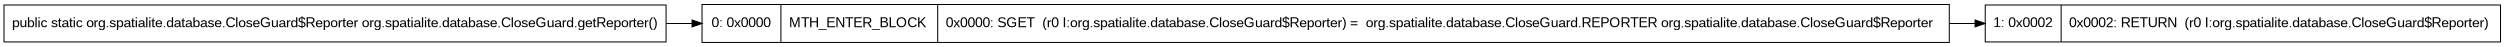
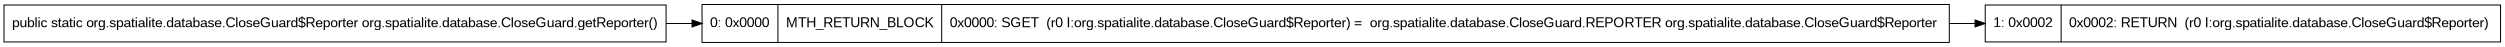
(858, 23) -> (860, 23)
